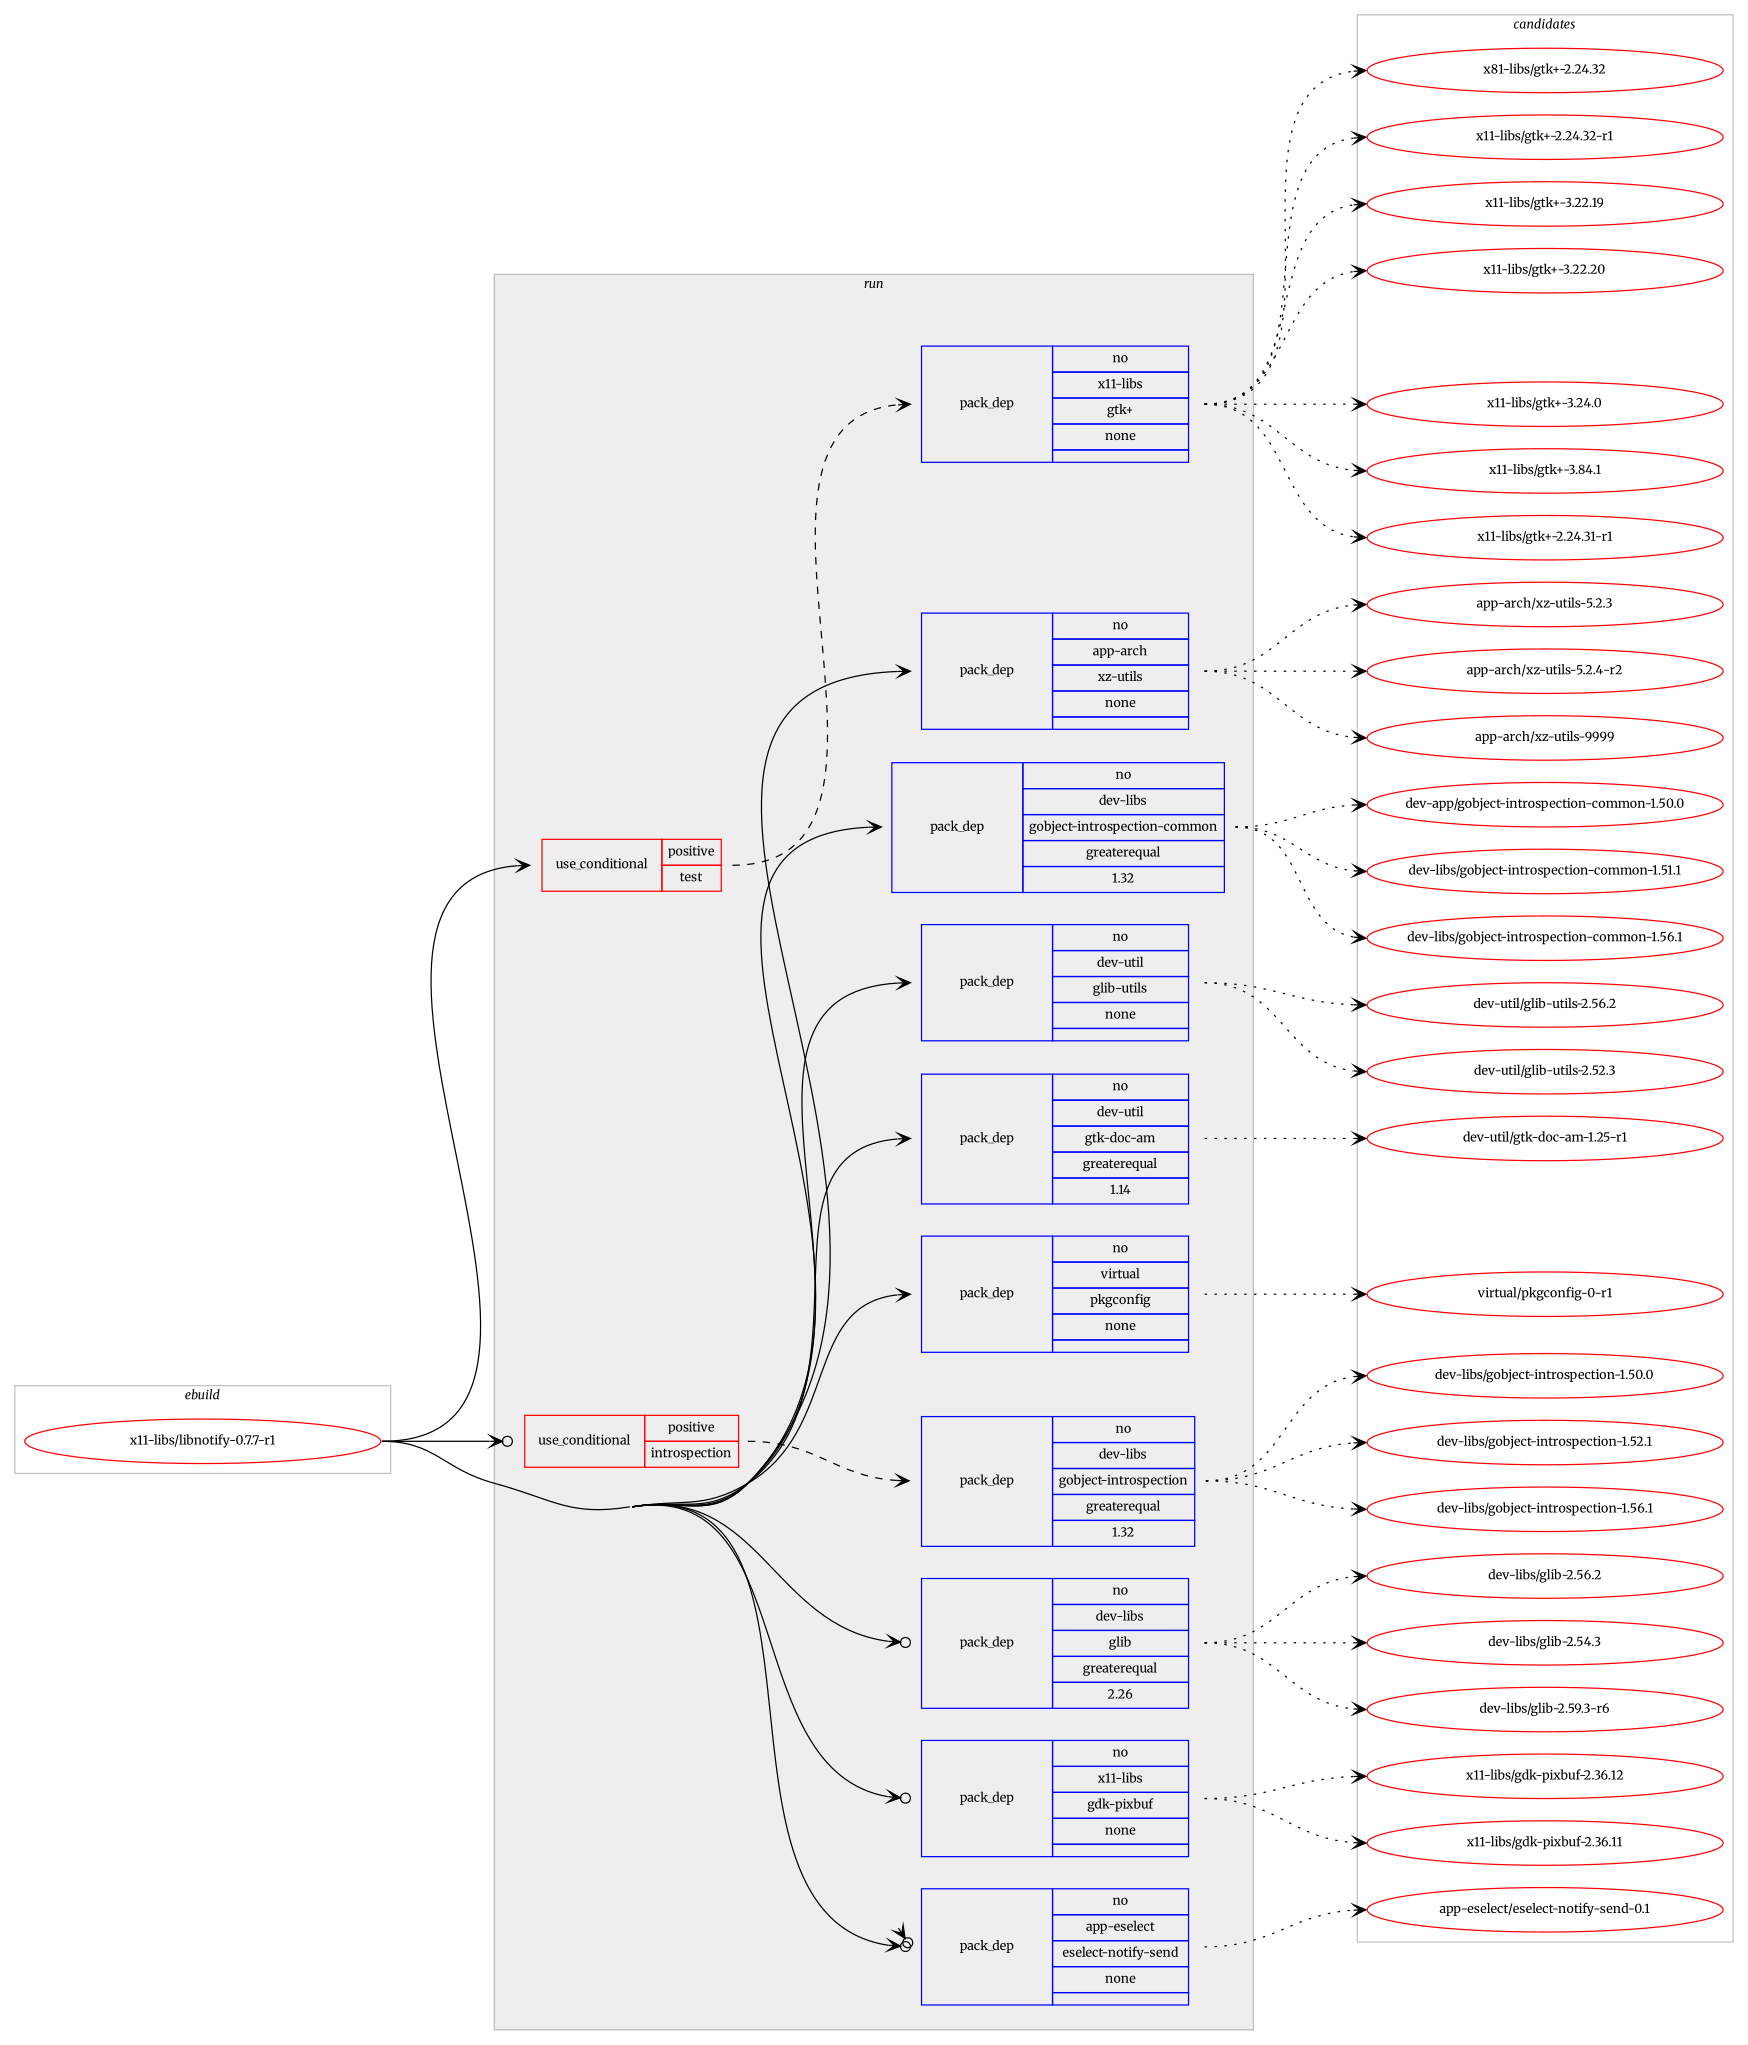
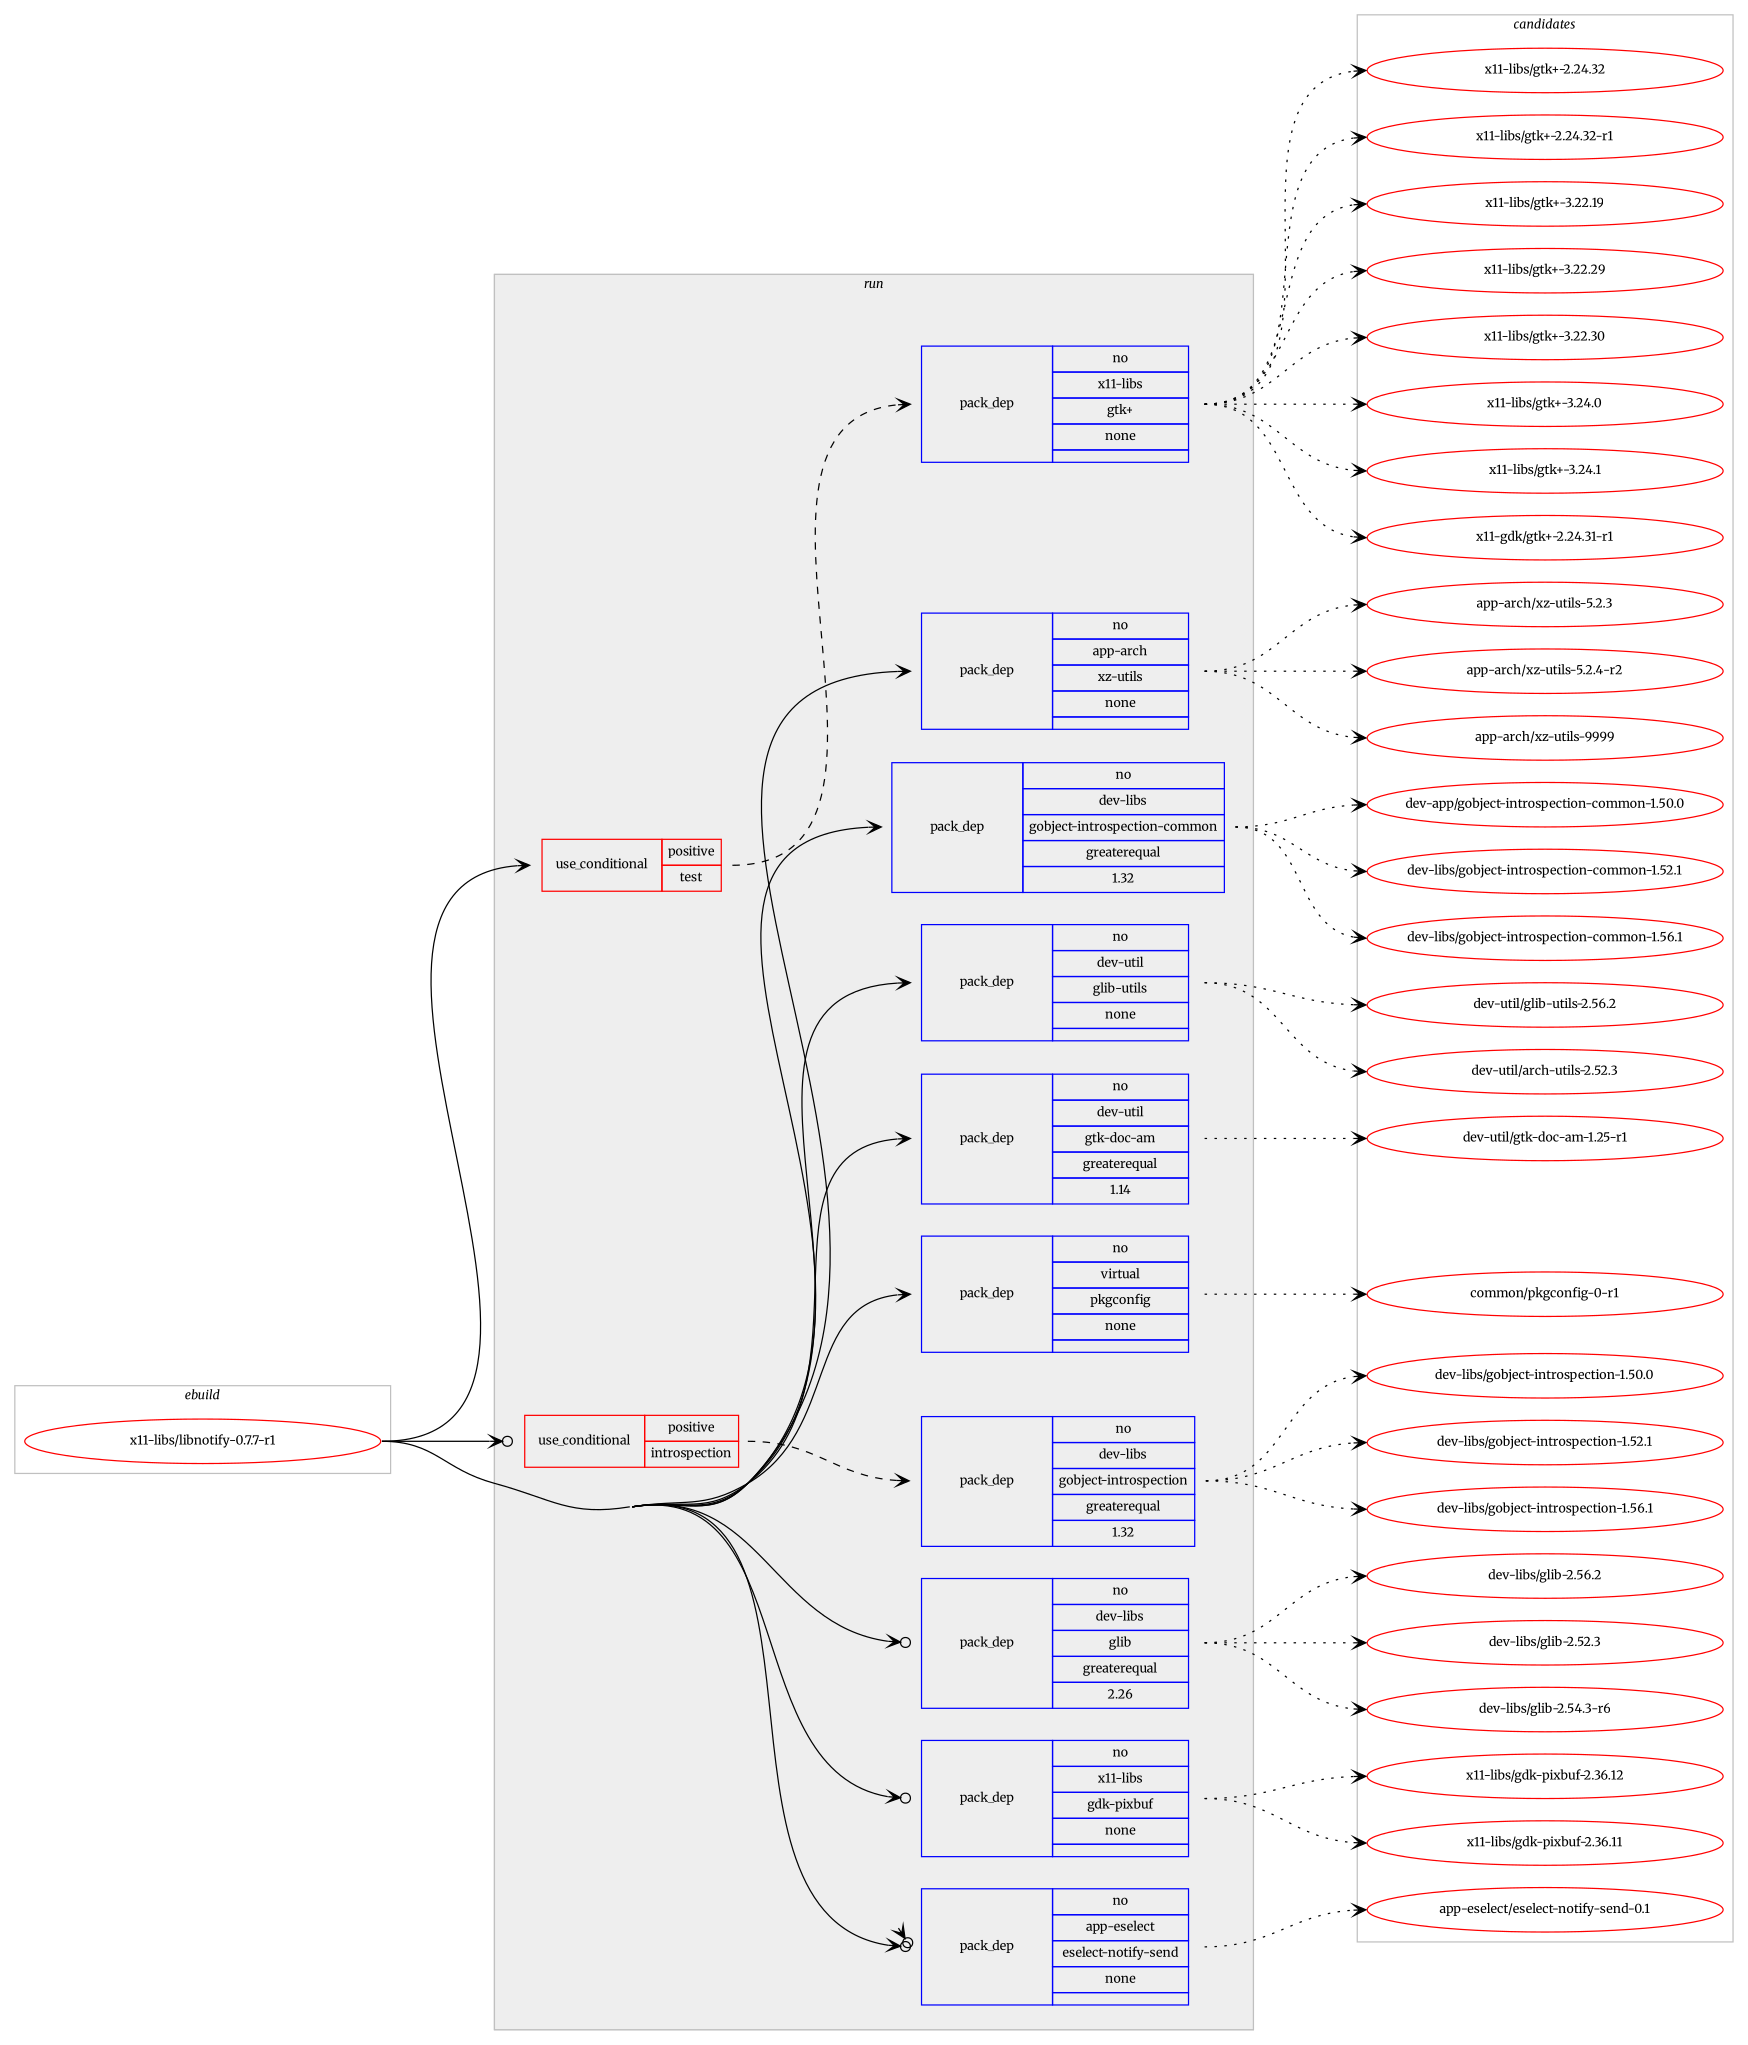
(1545, 70) -> (1545, 70)
(1545, 271) -> (1545, 271)
none -> (1545, 337)
(1545, 471) -> (1545, 471)
(1545, 538) -> (1545, 538)
(1545, 871) -> (1545, 871)
(1545, 1072) -> (1545, 1072)
(1545, 1294) -> (1545, 1294)
(1545, 1643) -> (1545, 1643)
(1545, 1710) -> (1545, 1710)
